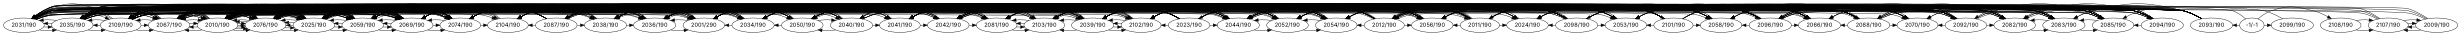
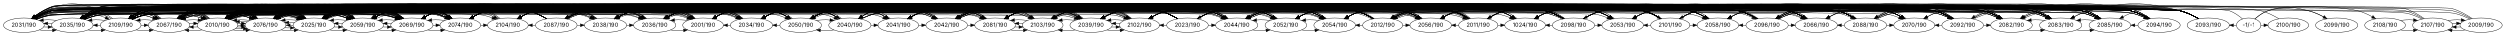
(1284, 6) -> (1286, 6)
(704, 25) -> (703, 25)
(1527, 25) -> (1525, 25)
none -> (2288, 25)
